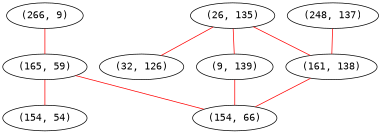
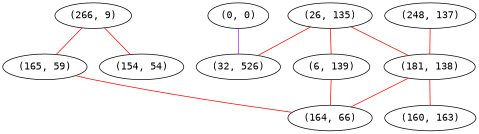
none -> (238, 16)
(142, 67) -> (238, 67)
(235, 67) -> (331, 67)
(331, 67) -> (430, 67)
(45, 93) -> (117, 41)
(235, 118) -> (330, 118)
none -> (430, 118)
